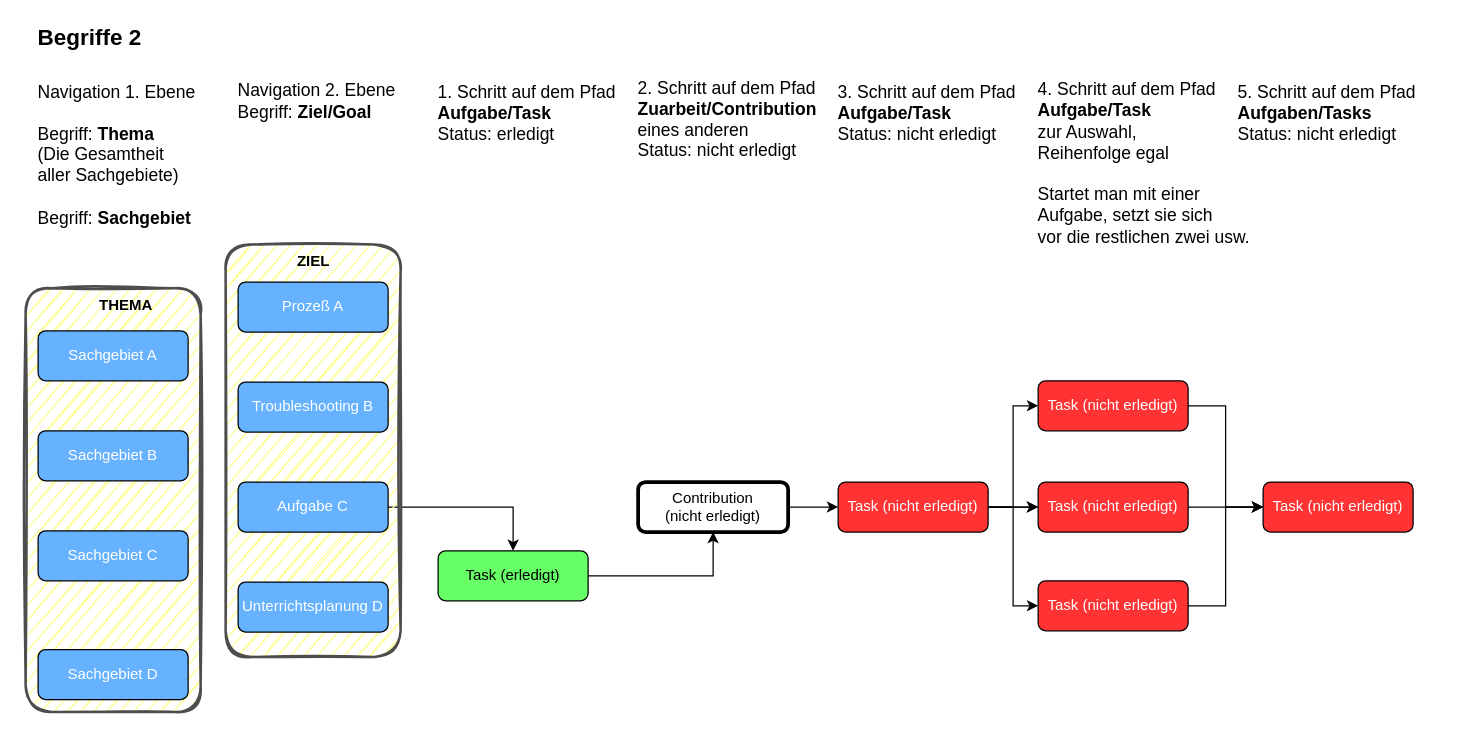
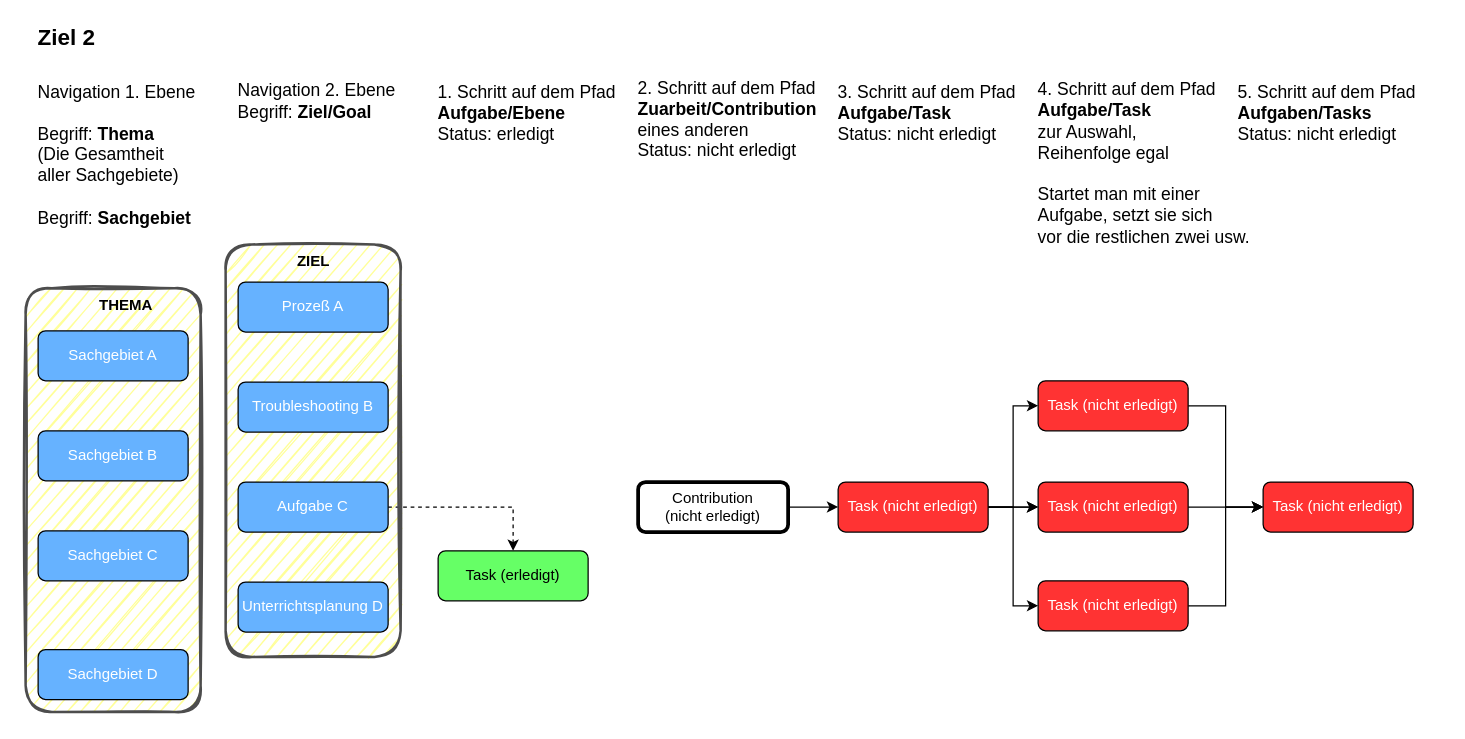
(76, 38) -> (57, 38)
(537, 113) -> (537, 113)
(472, 507) -> (472, 507)
(668, 576) -> none
